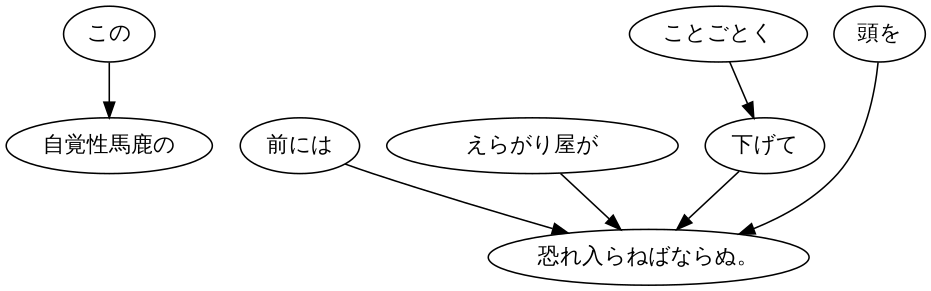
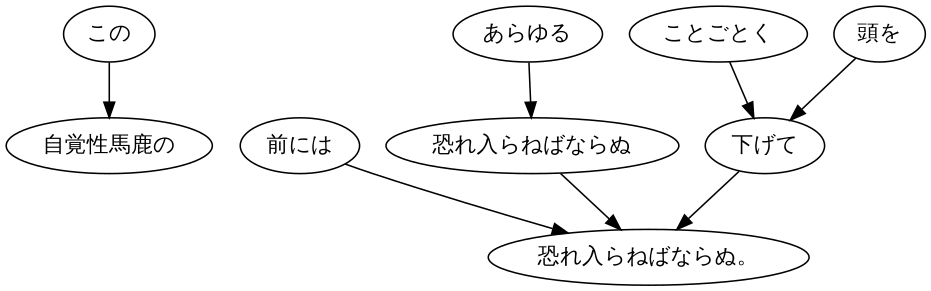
none -> (528, 34)
(532, 146) -> (532, 146)
(843, 166) -> (829, 84)
